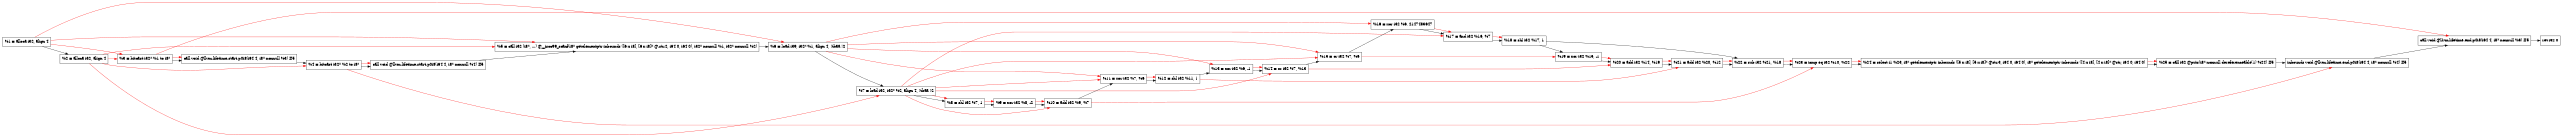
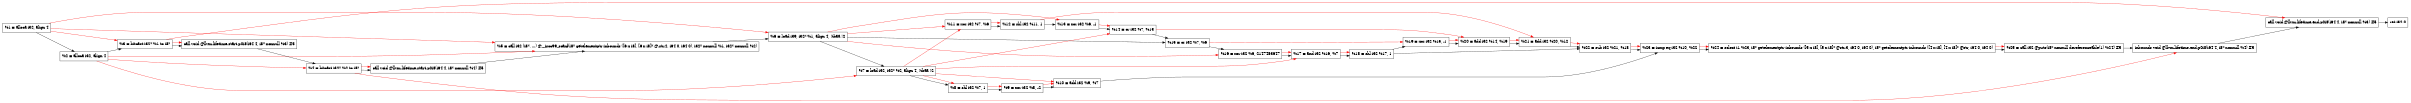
(1082, 42) -> (1005, 40)
(111, 59) -> (113, 51)
(1110, 61) -> none
(1092, 93) -> none
(1454, 102) -> (1379, 77)
